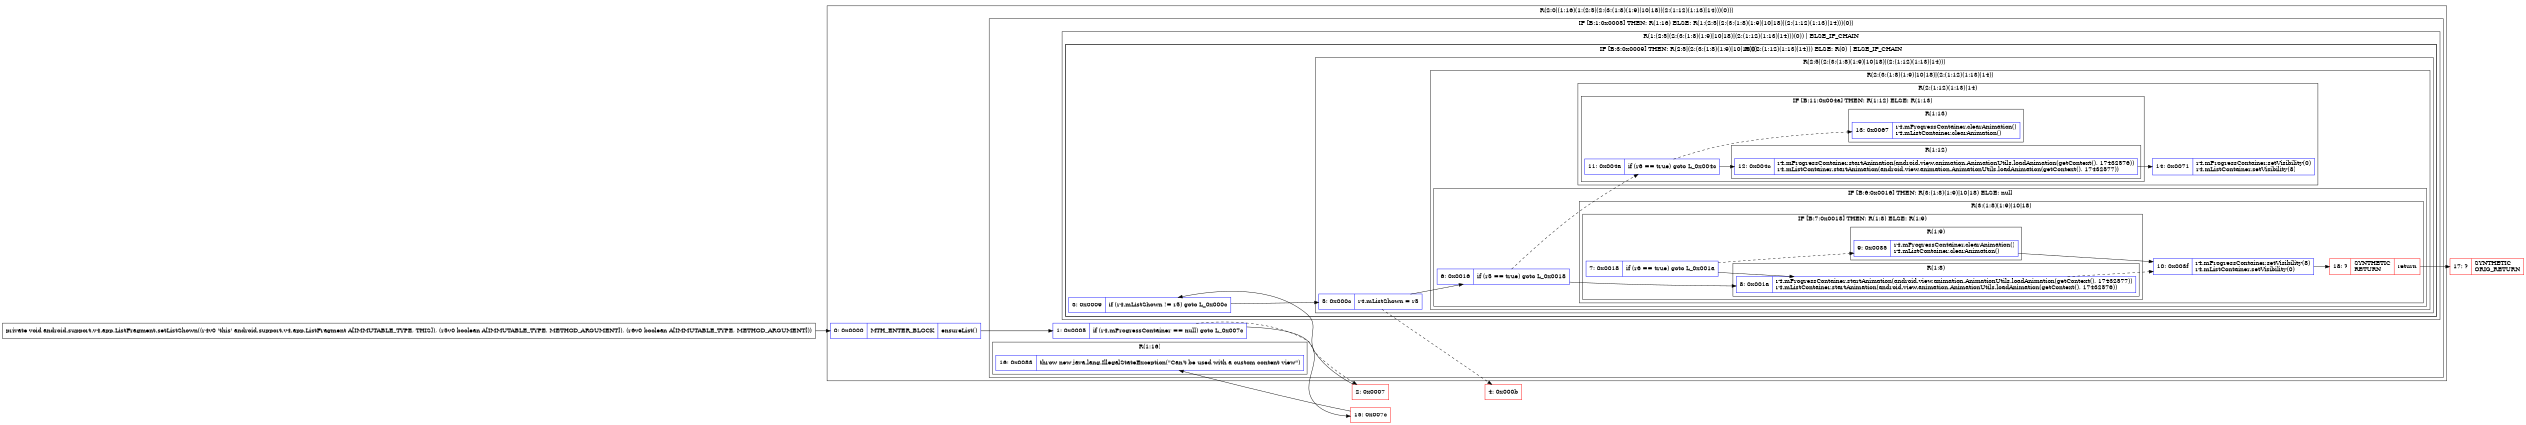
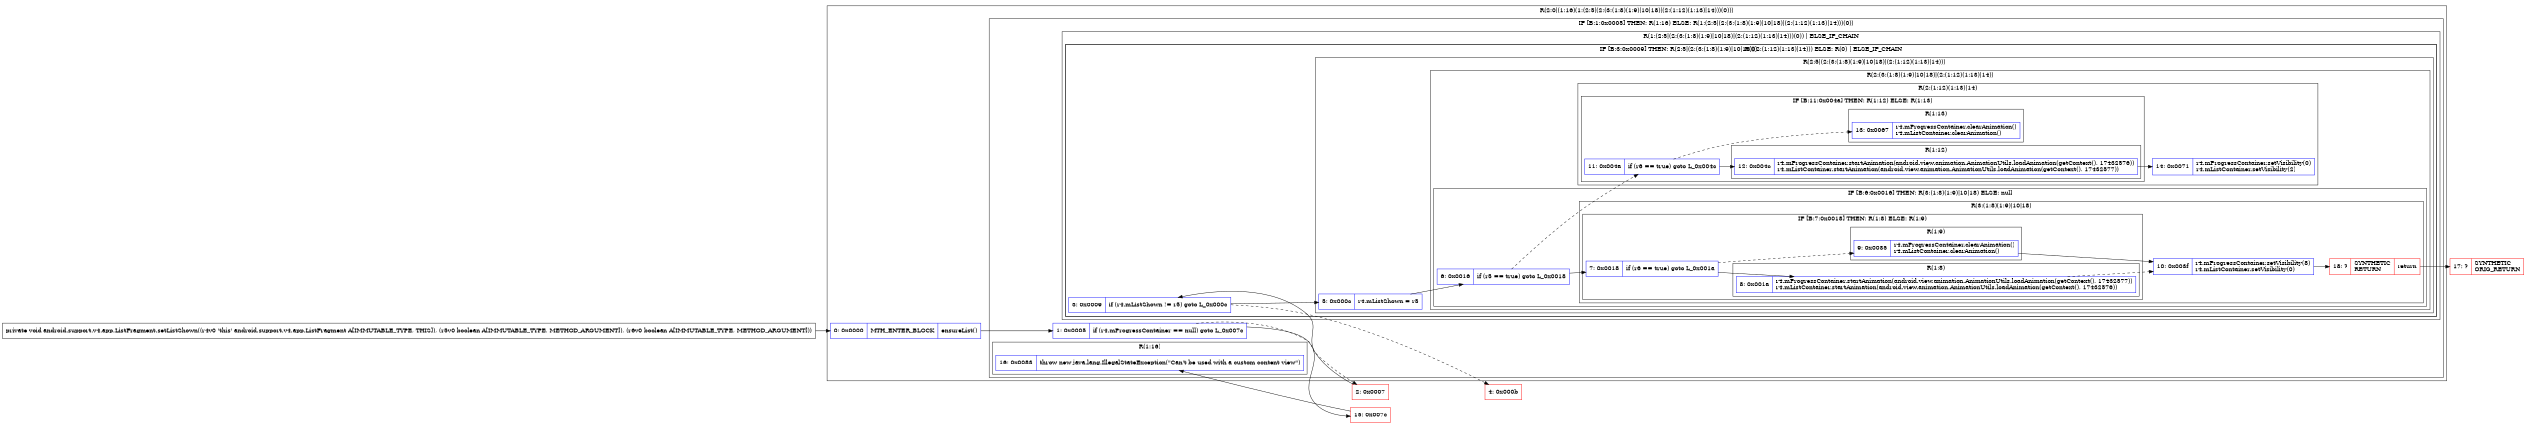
(2246, 170) -> (2246, 170)
(1651, 285) -> (1576, 273)
(1435, 346) -> (1362, 330)
